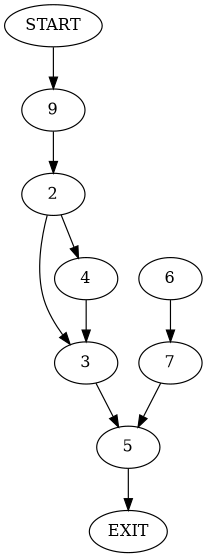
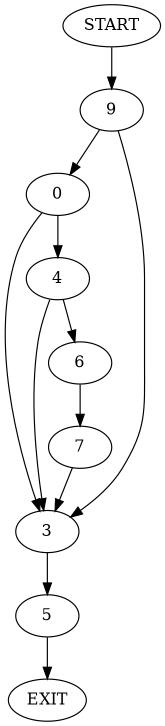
(53, 194) -> (58, 194)
none -> (67, 315)
none -> (145, 330)
(152, 400) -> (66, 484)
